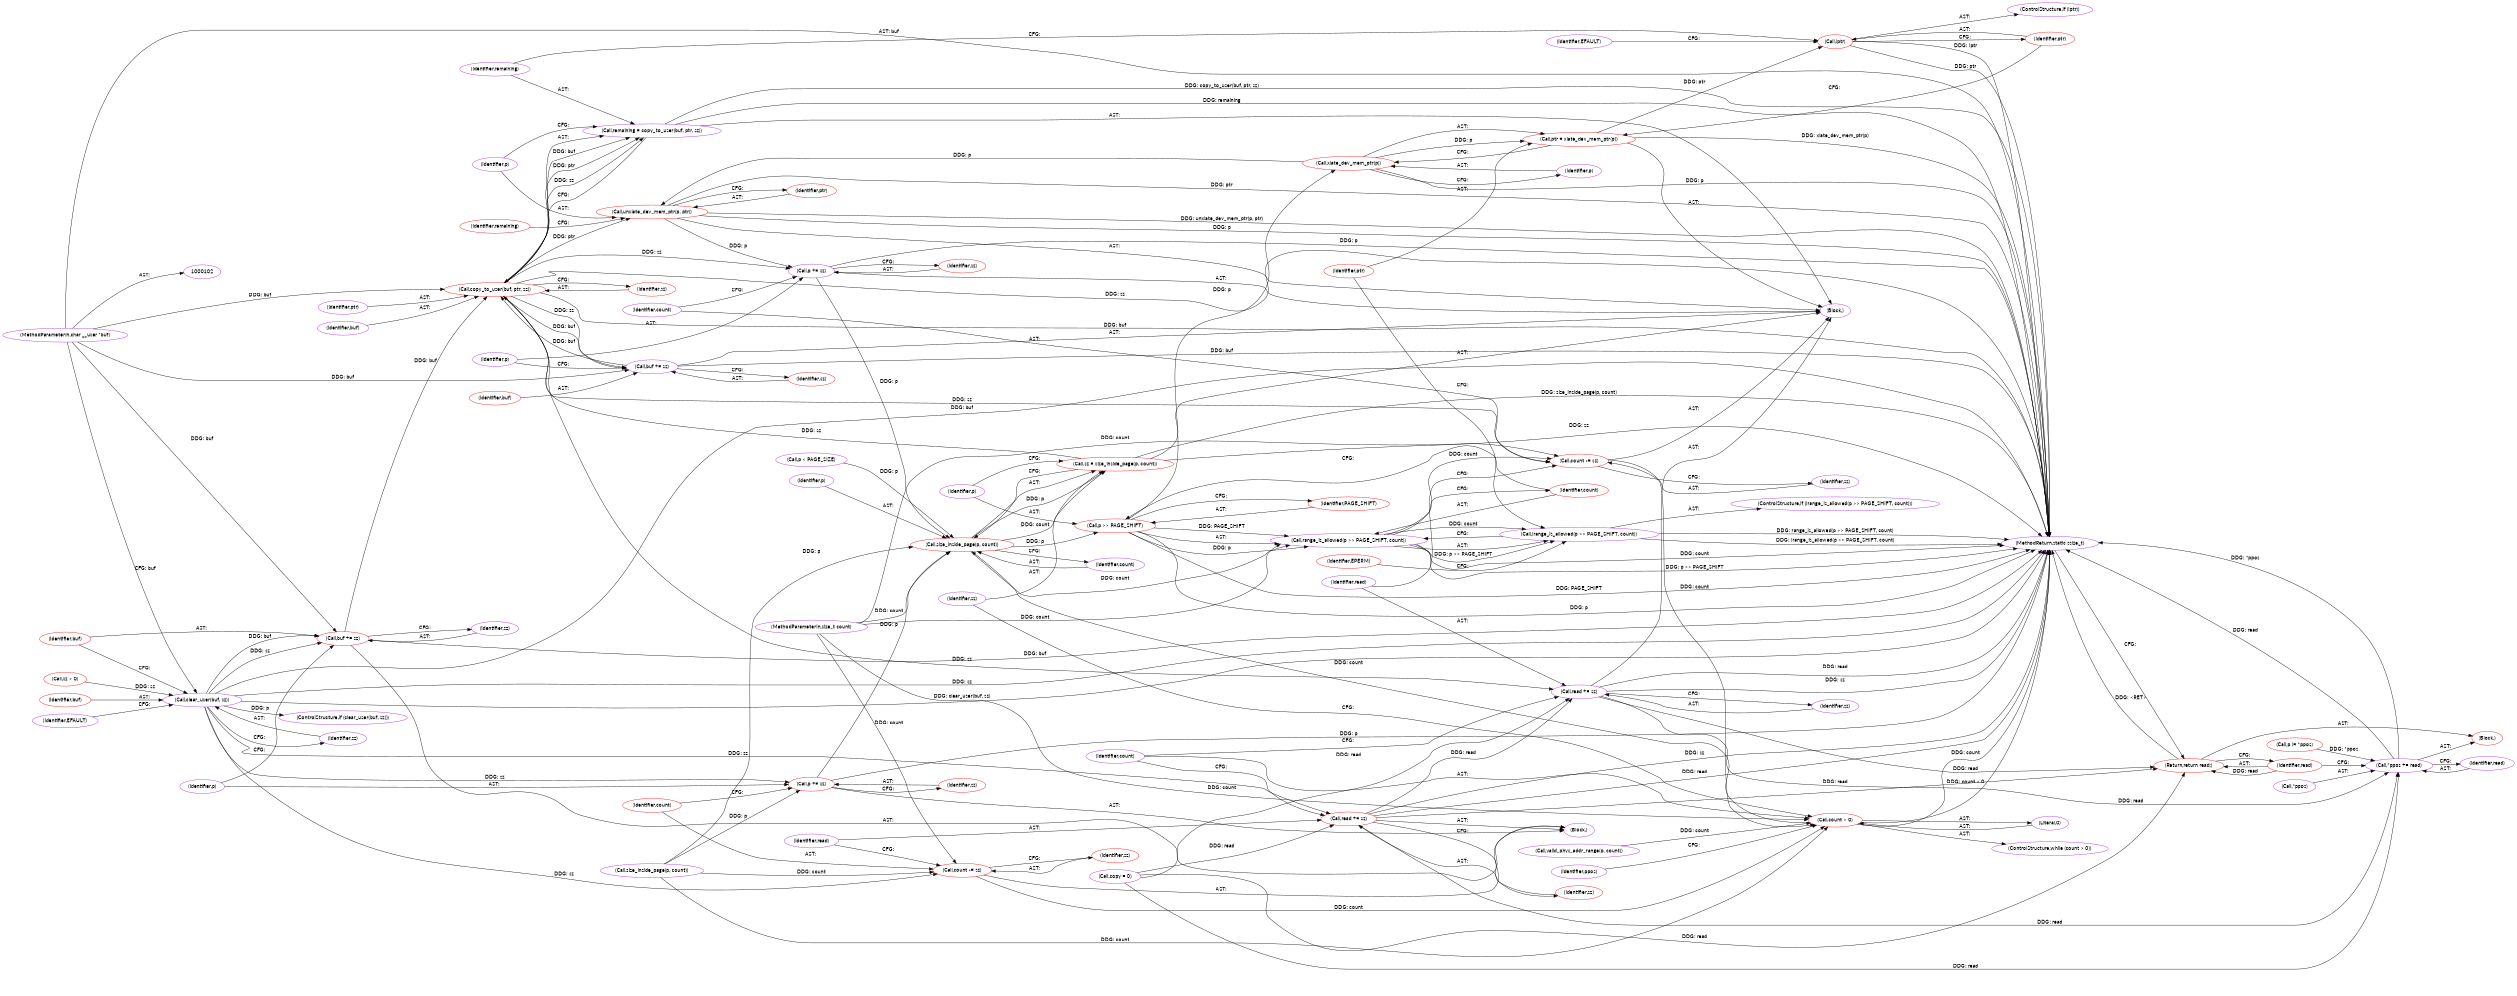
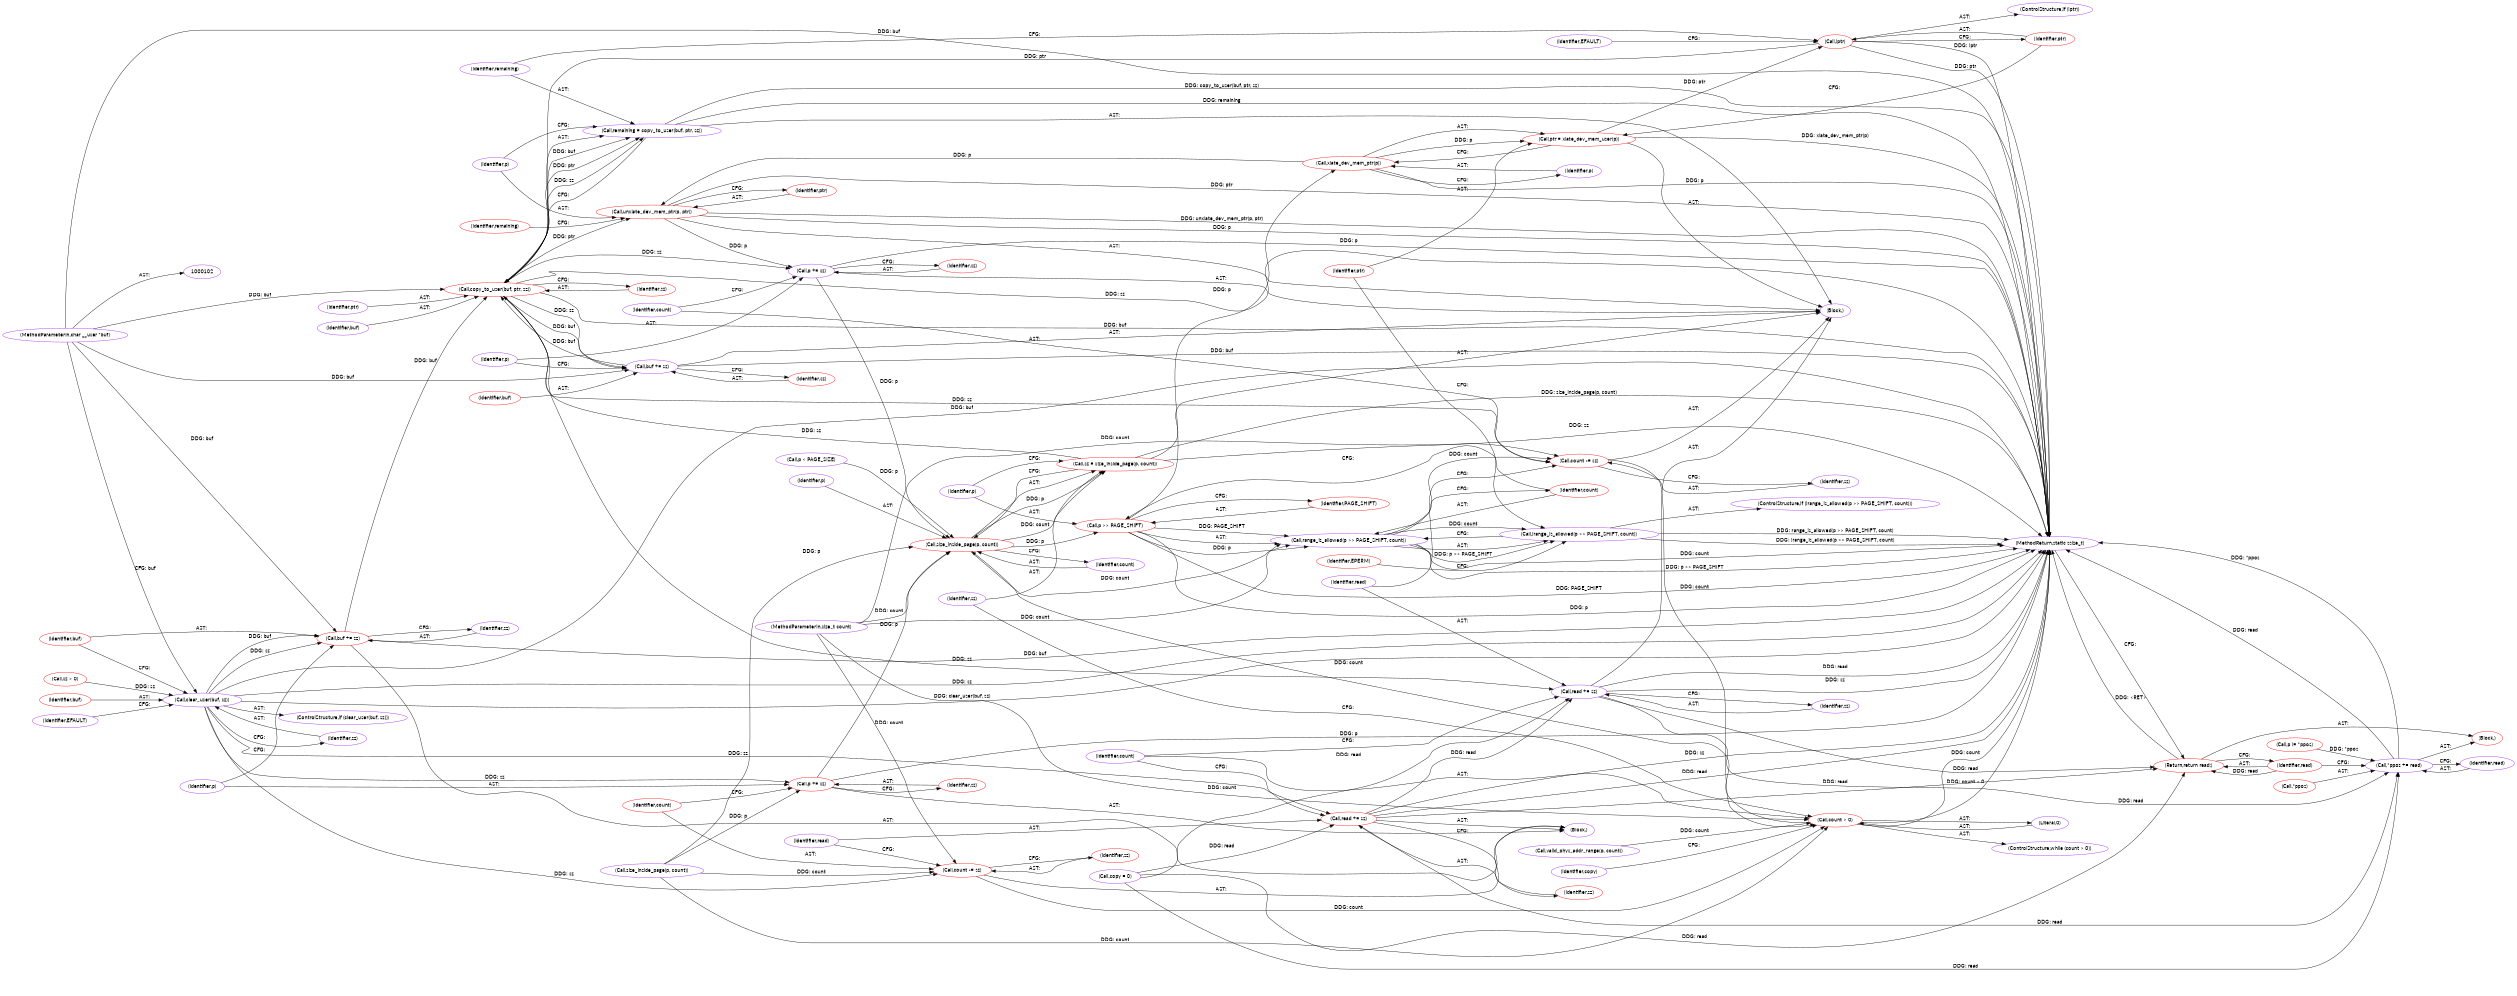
(889, 32) -> (889, 32)
none -> (1076, 59)
(1579, 139) -> (1579, 139)
(260, 708) -> (260, 708)
(2295, 786) -> (2295, 786)
(1579, 872) -> (1579, 872)
